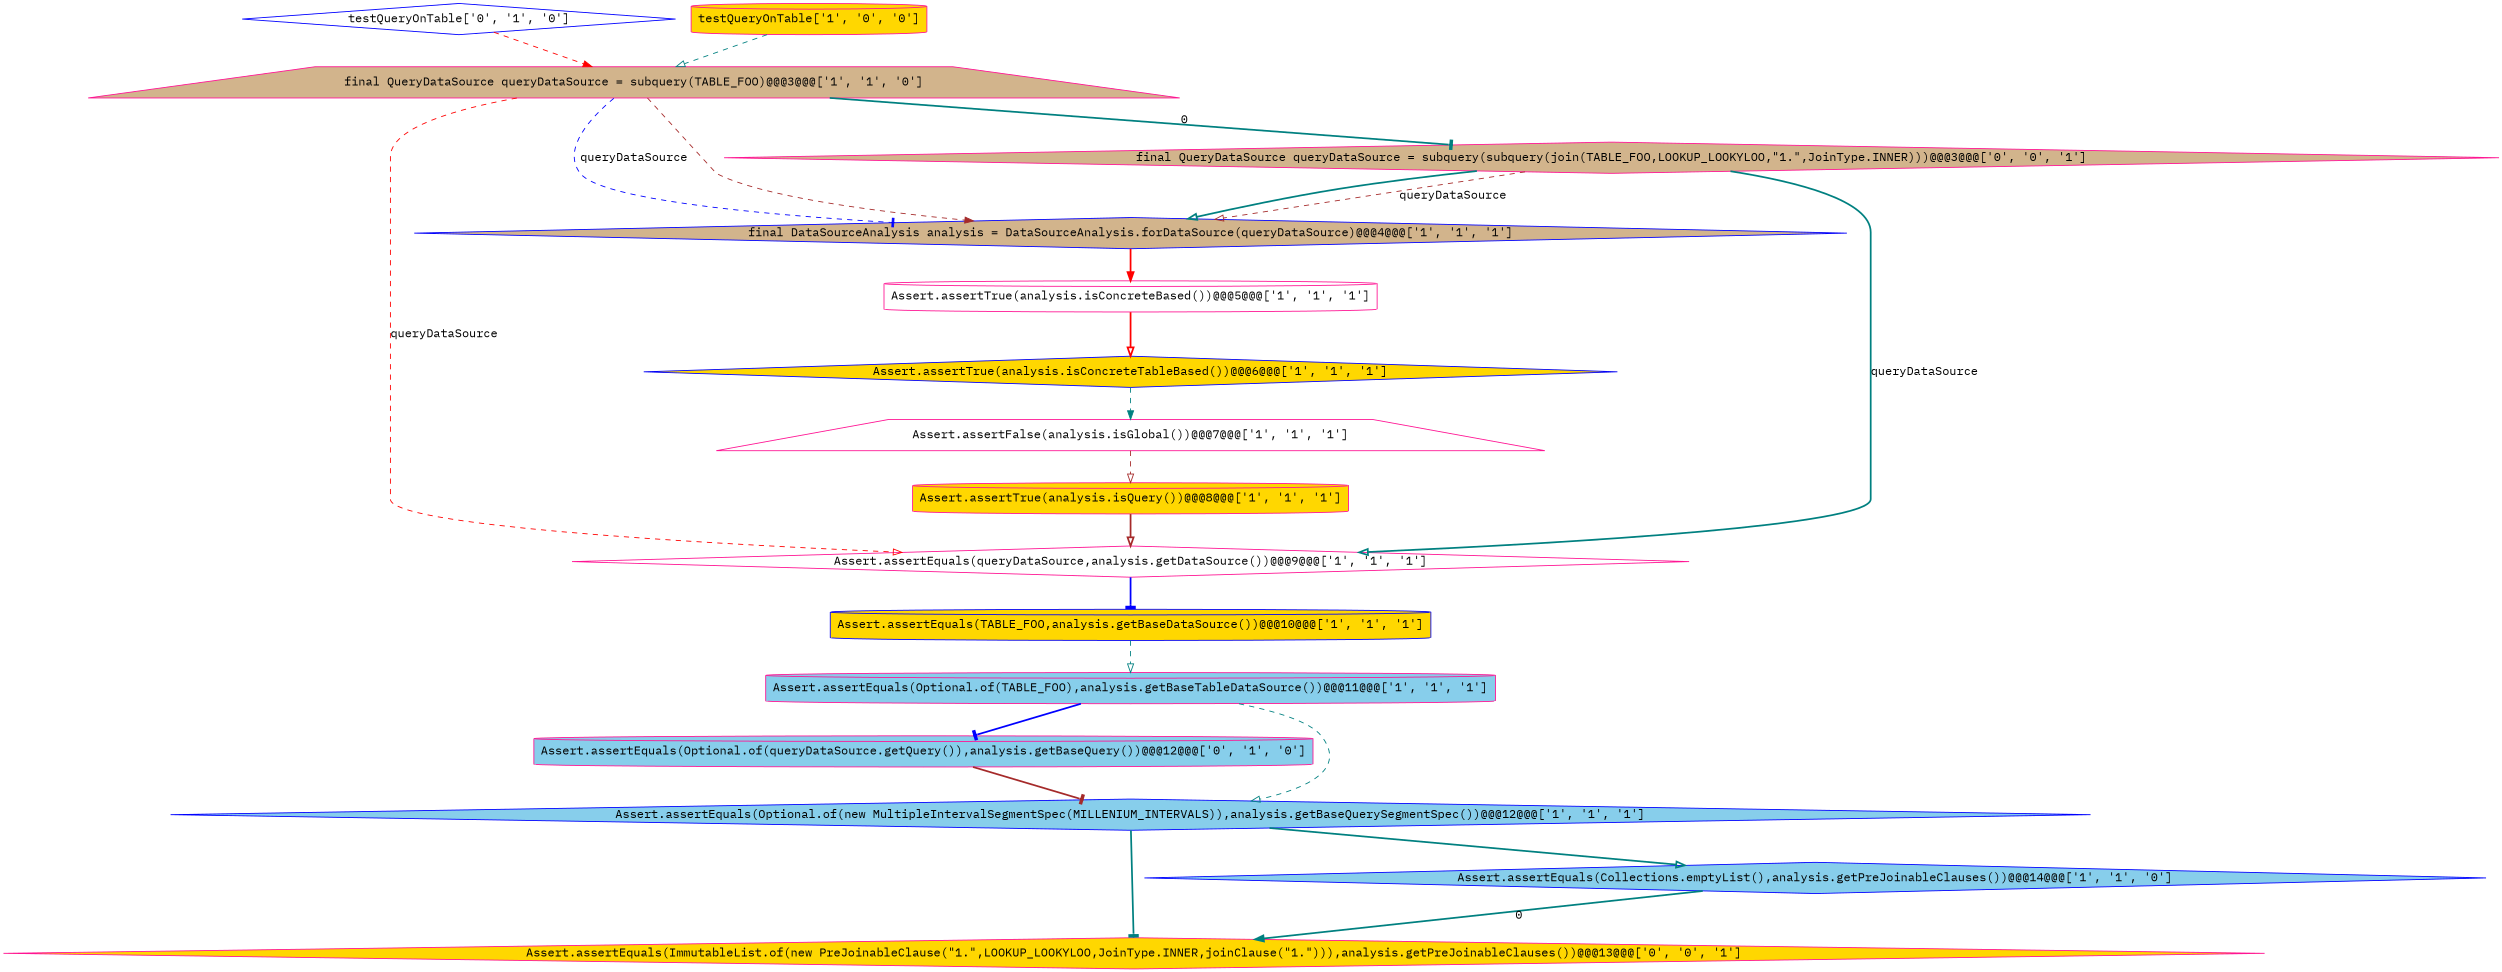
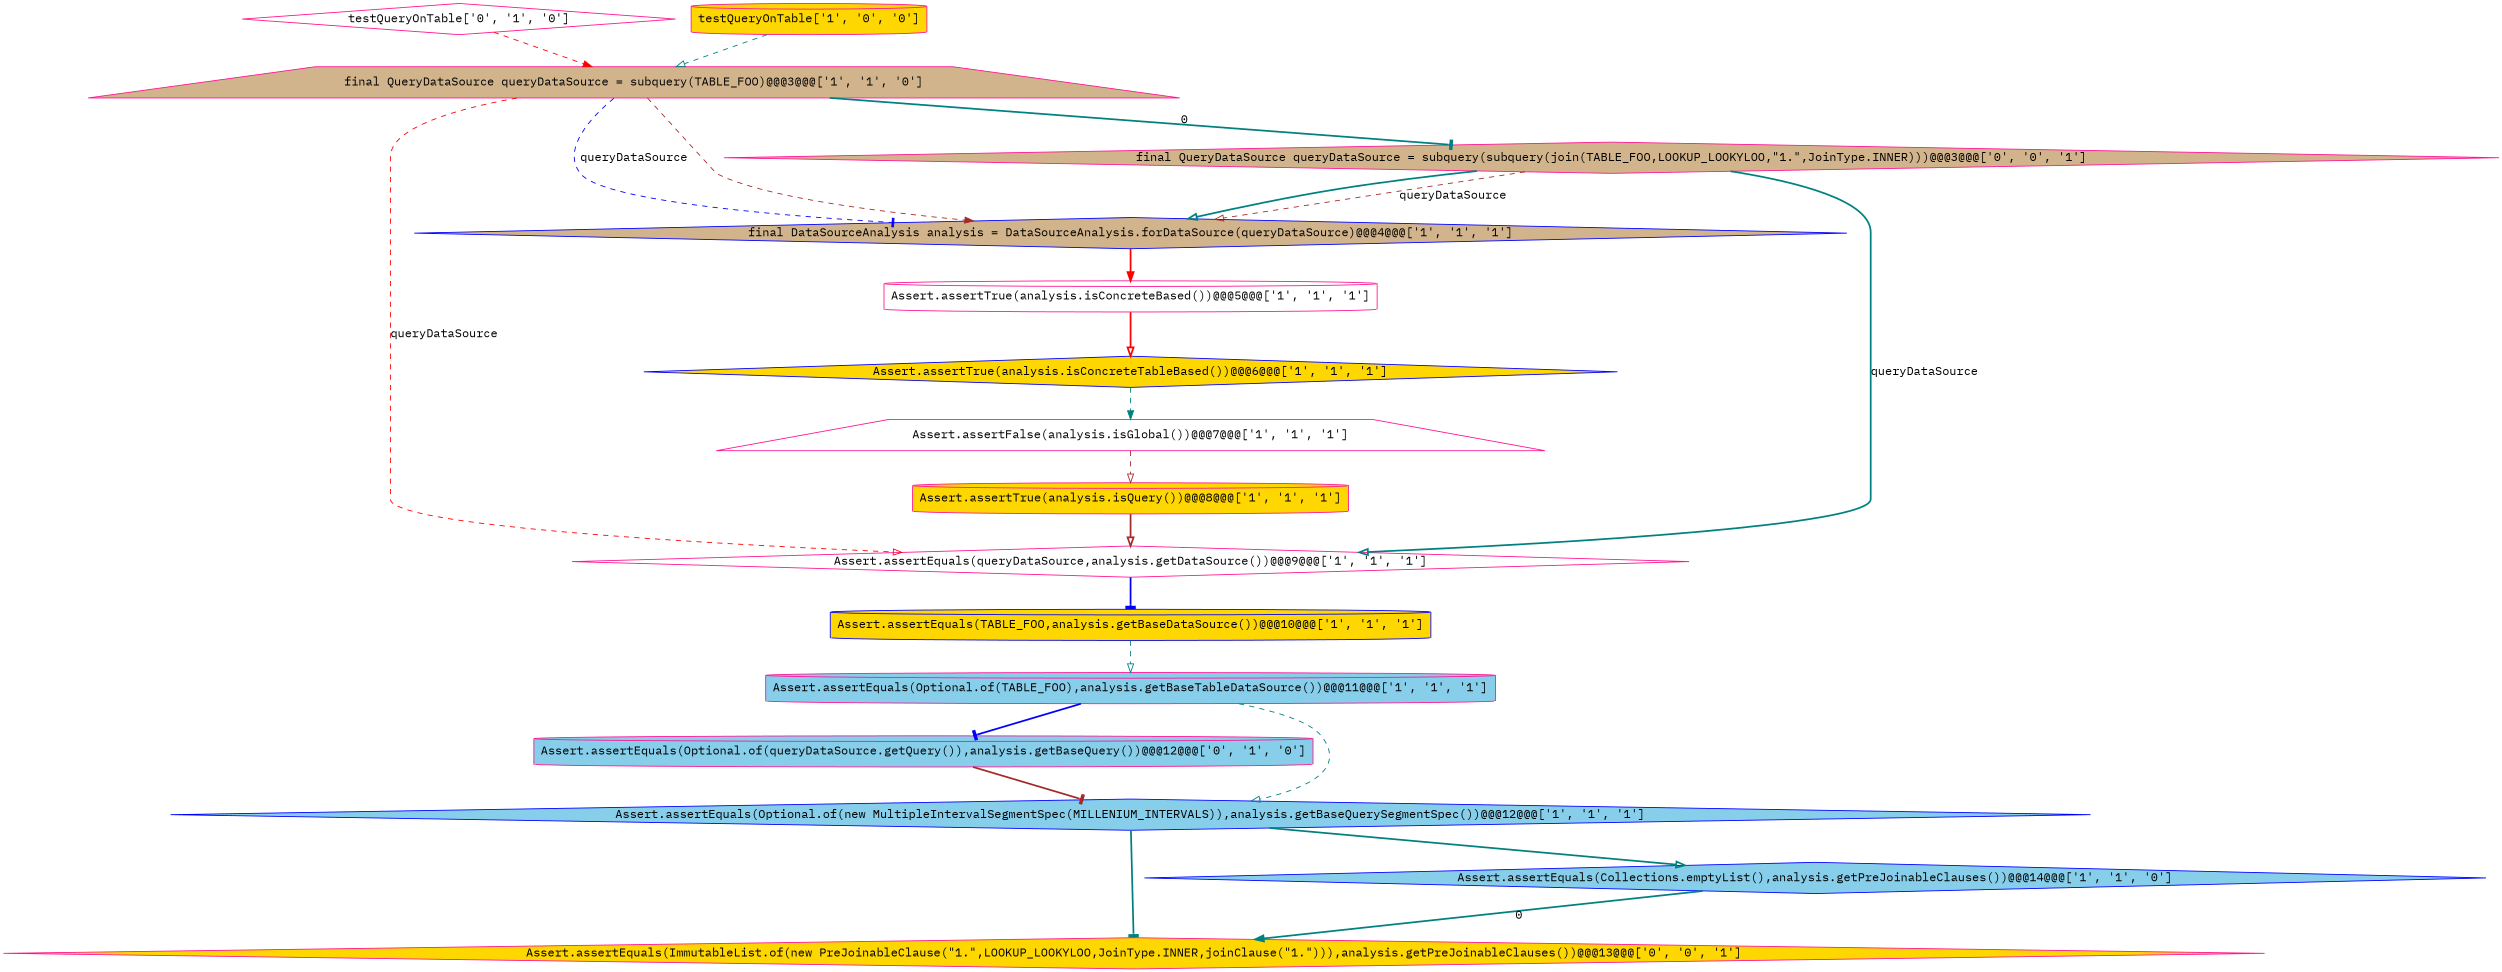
(459, 19) -> (459, 19)
